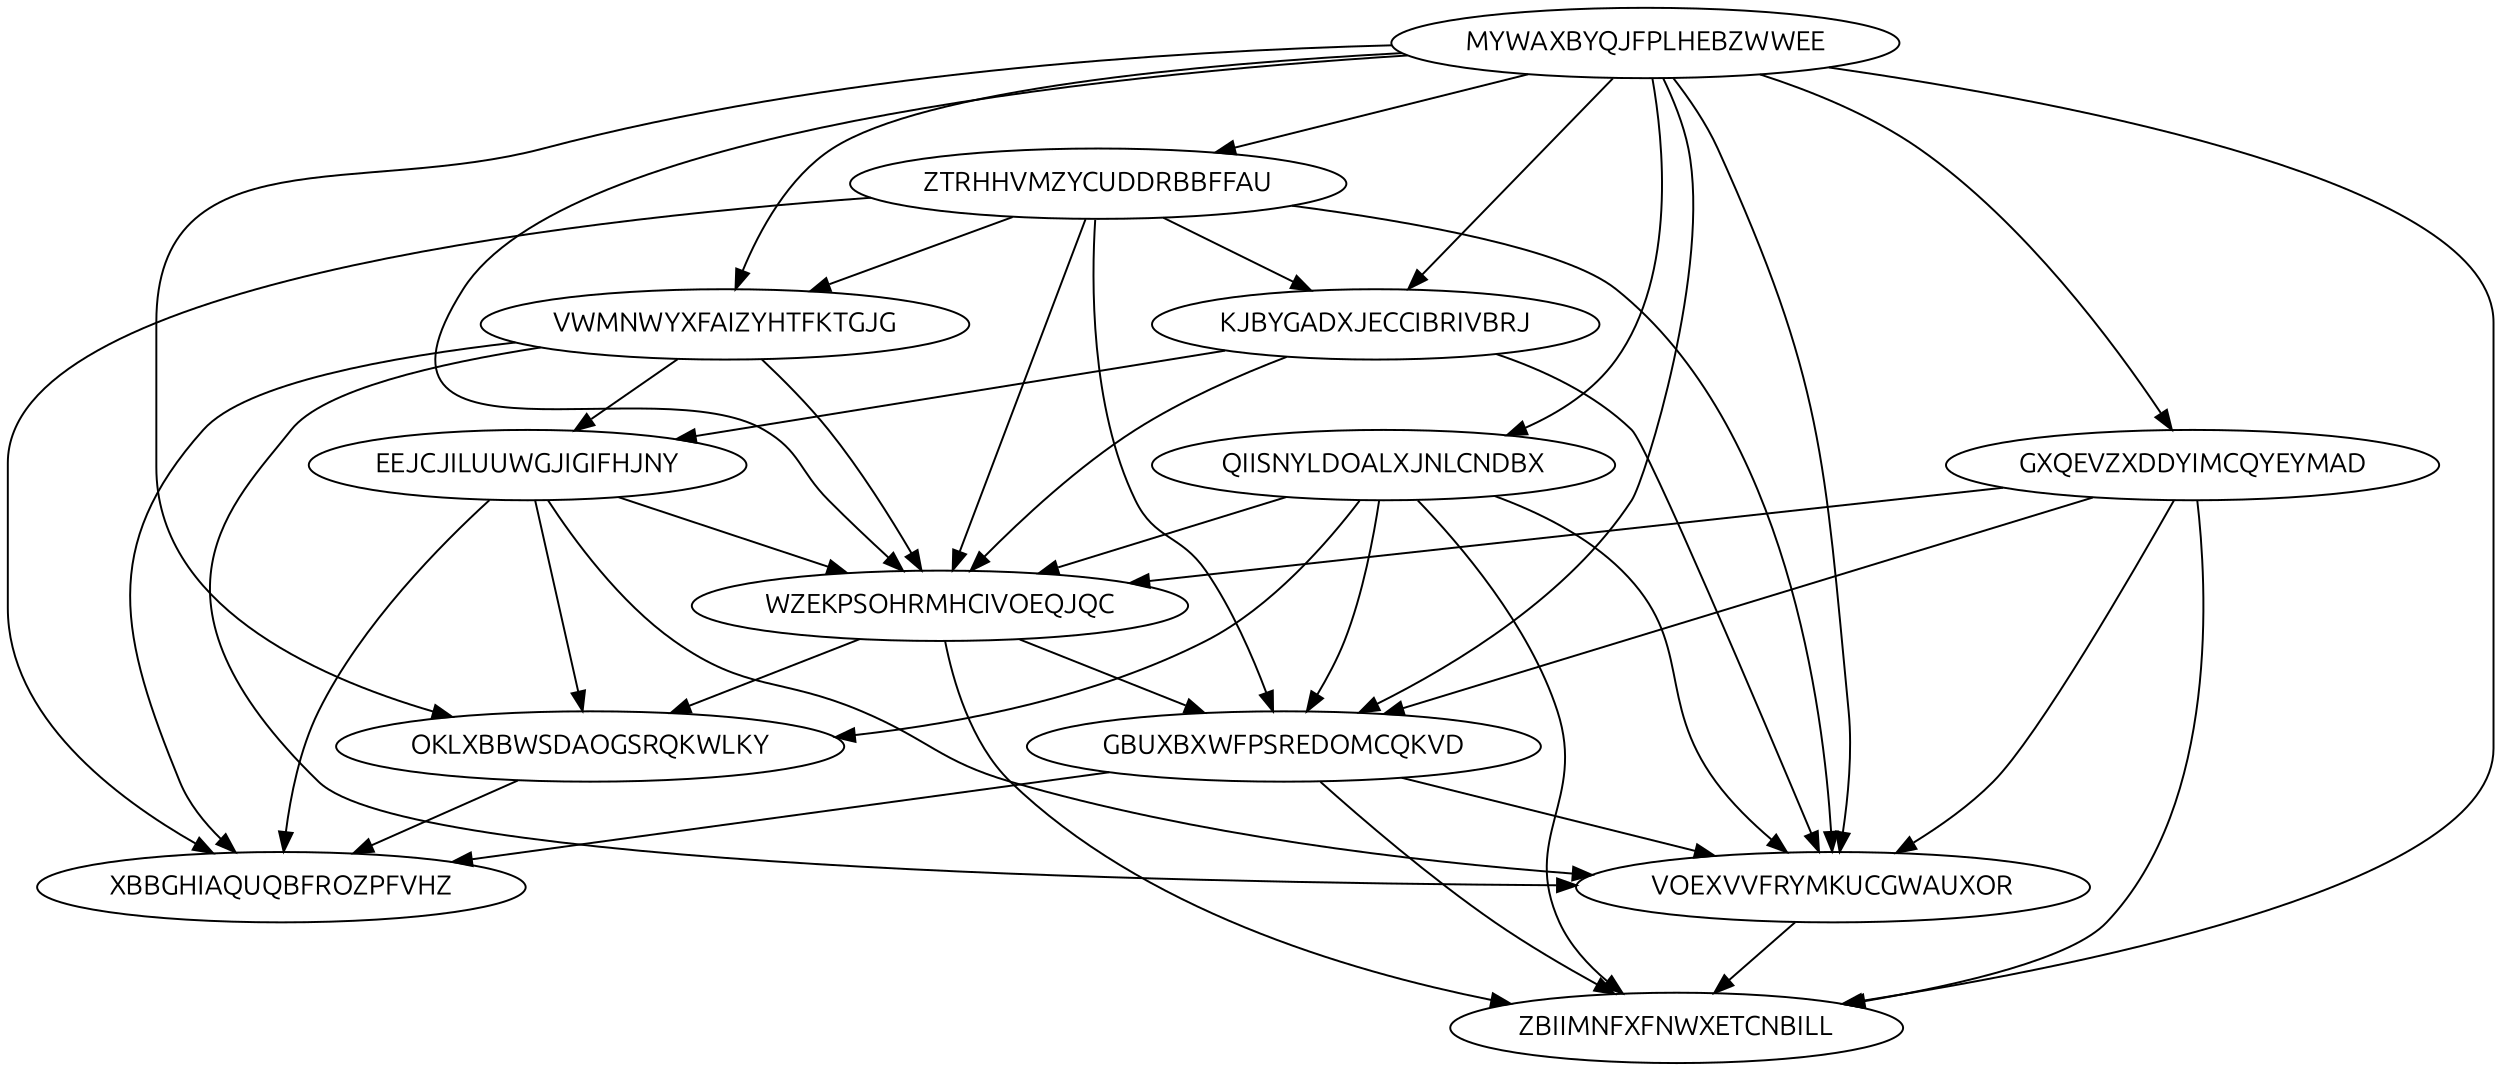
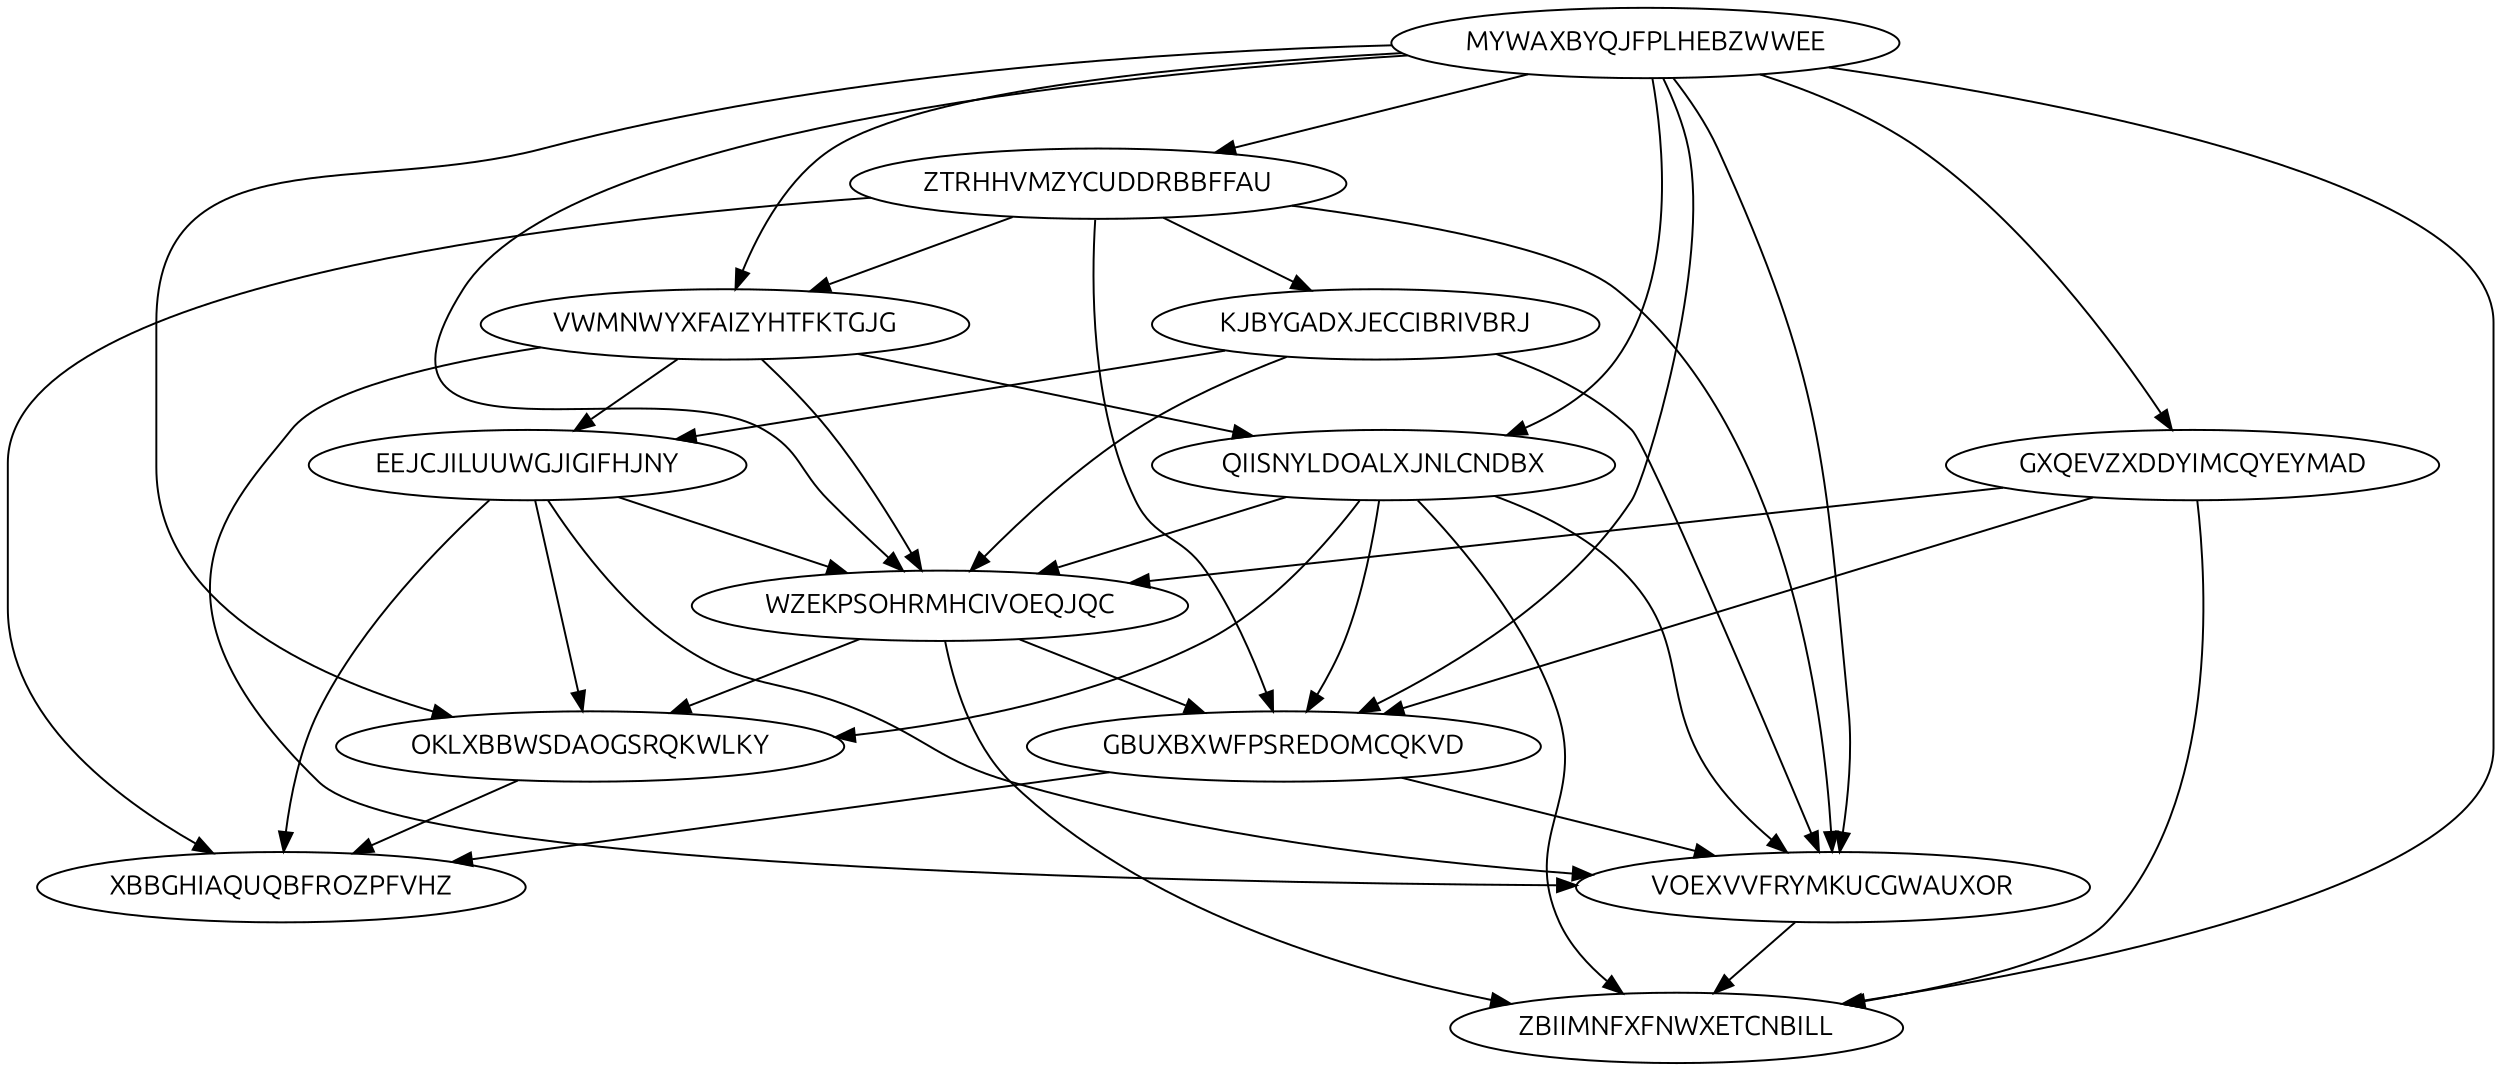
(1517, 177) -> none
(1029, 369) -> none
(178, 462) -> (1046, 393)
(2062, 687) -> none
(1460, 897) -> none
